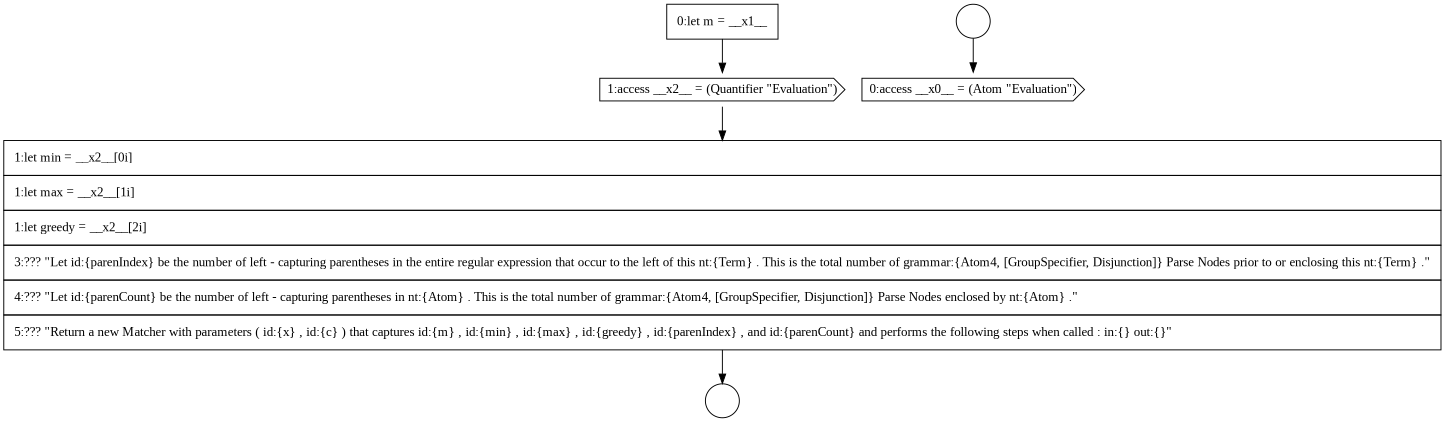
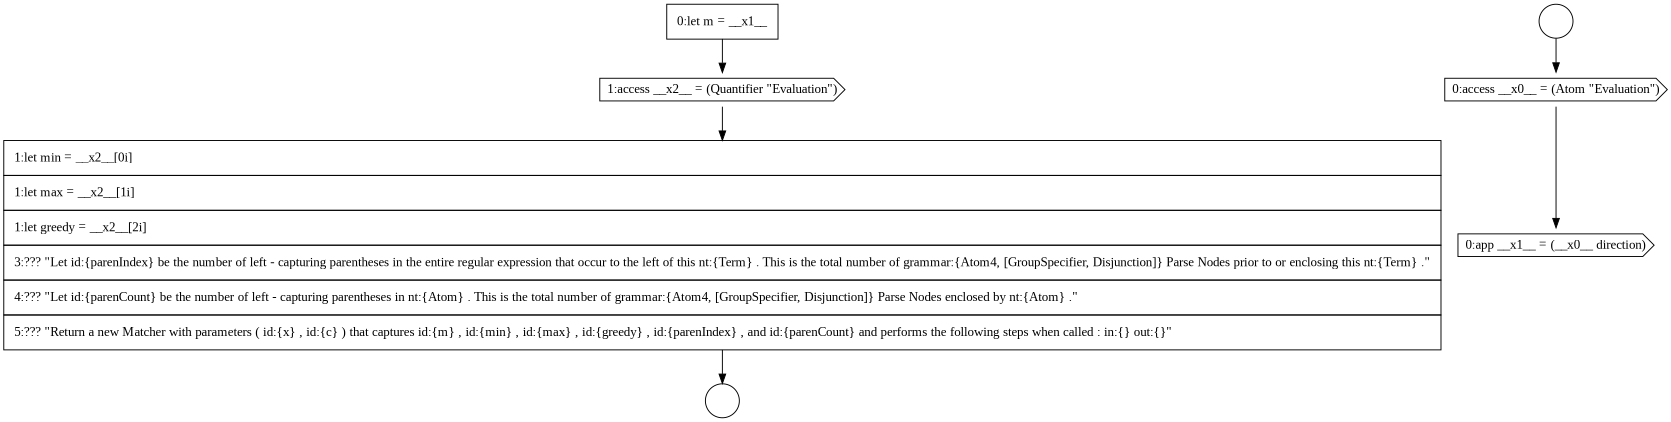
none -> (1556, 245)
